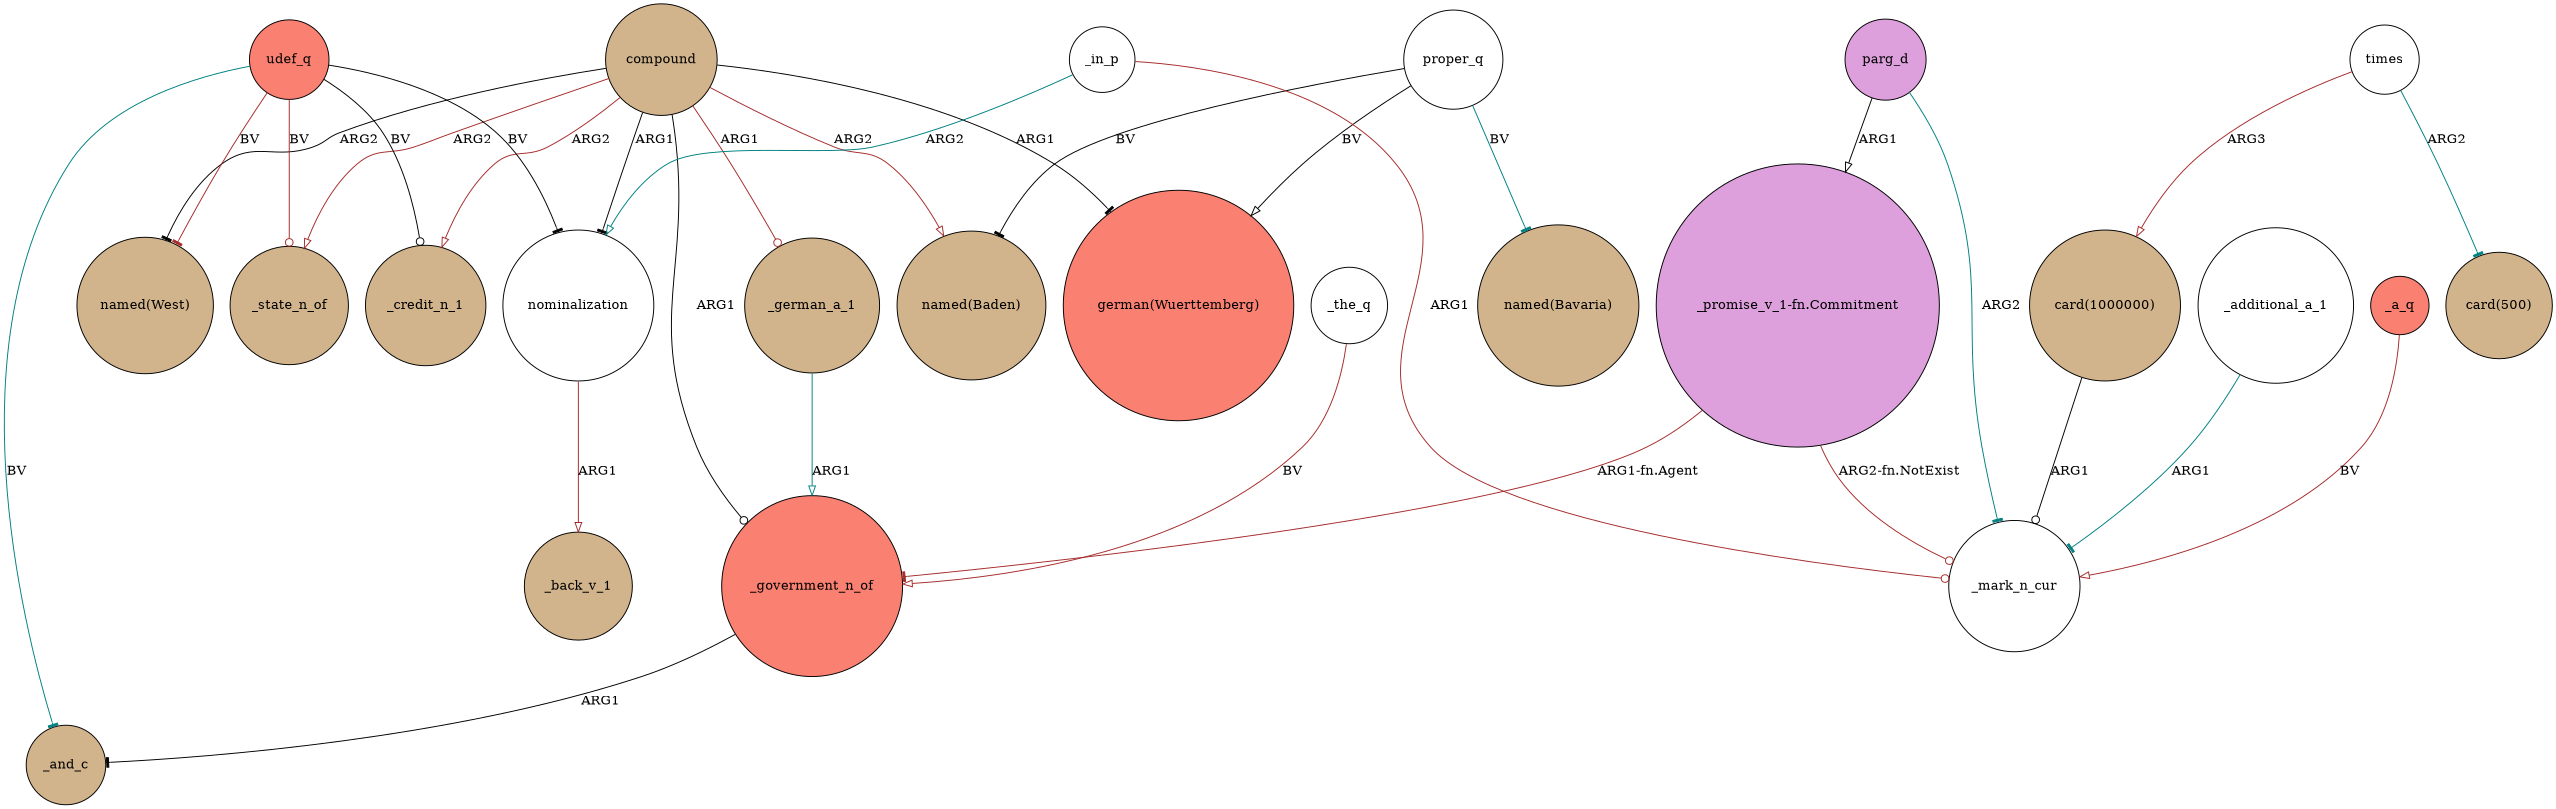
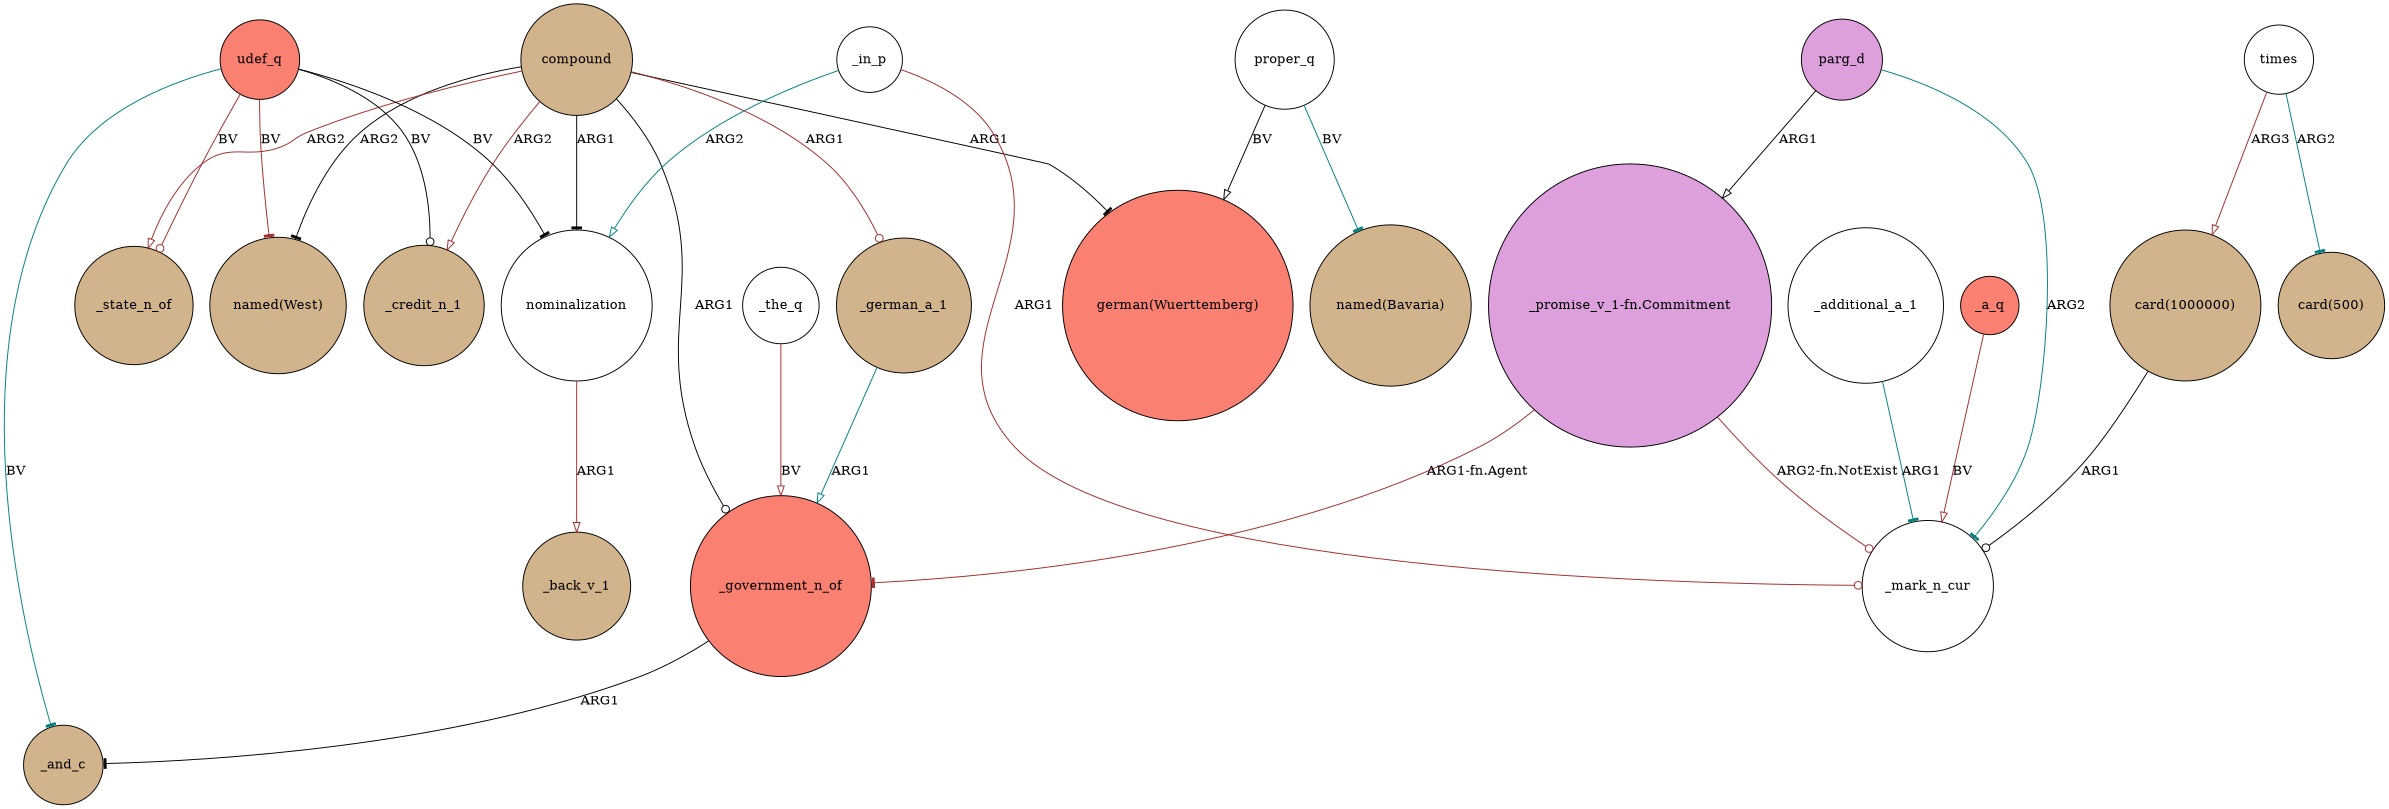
(971, 306) -> none
